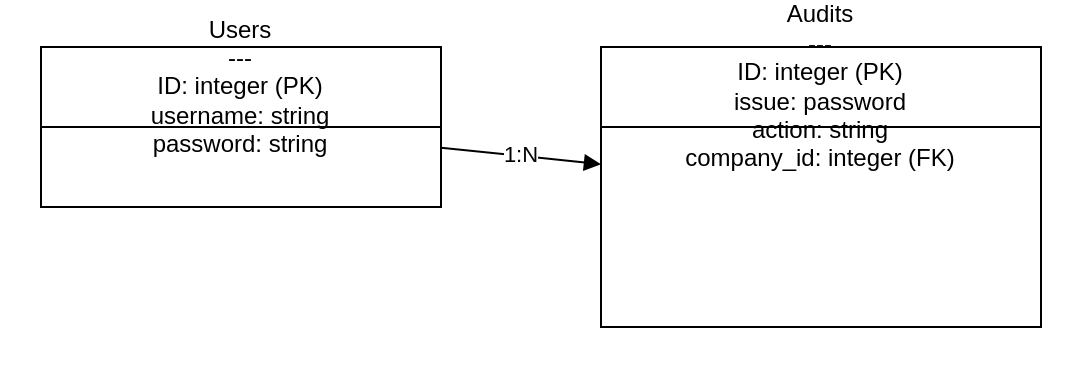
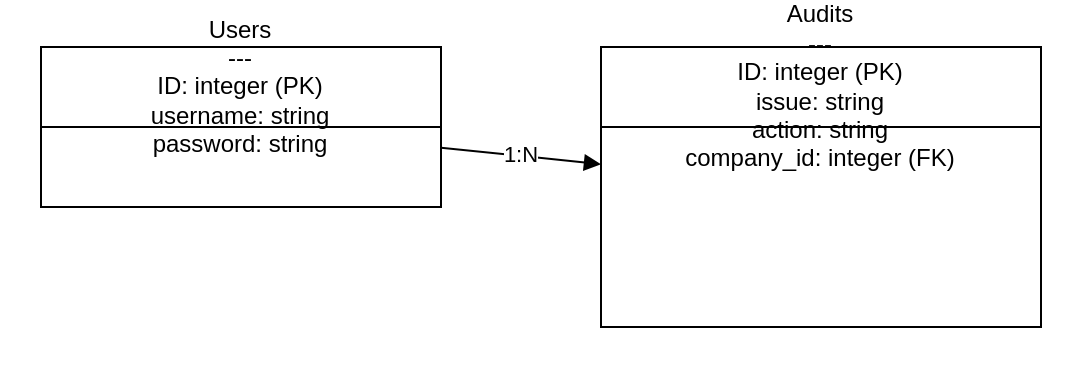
(821, 87) -> (821, 87)
